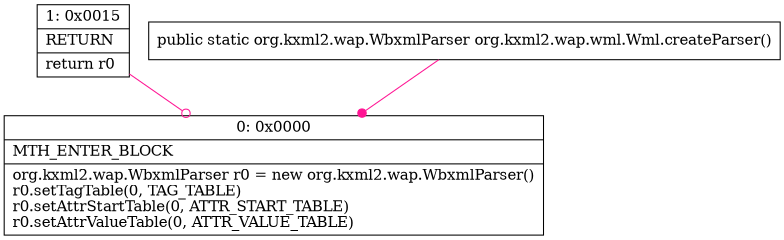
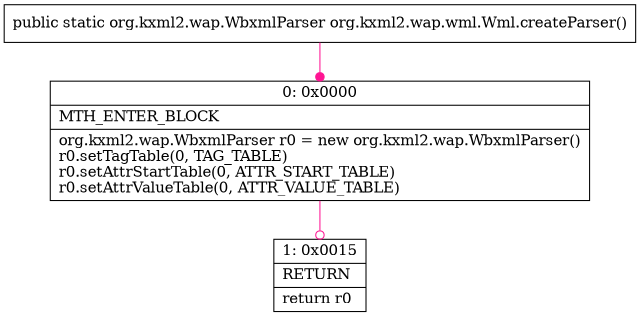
(156, 92) -> (320, 216)
